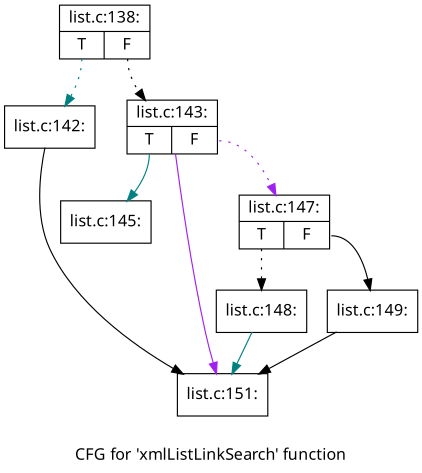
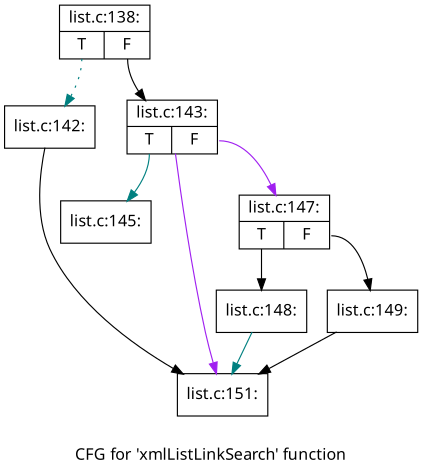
(131, 76) -> (131, 76)
(251, 155) -> (251, 155)
(262, 264) -> (262, 264)
